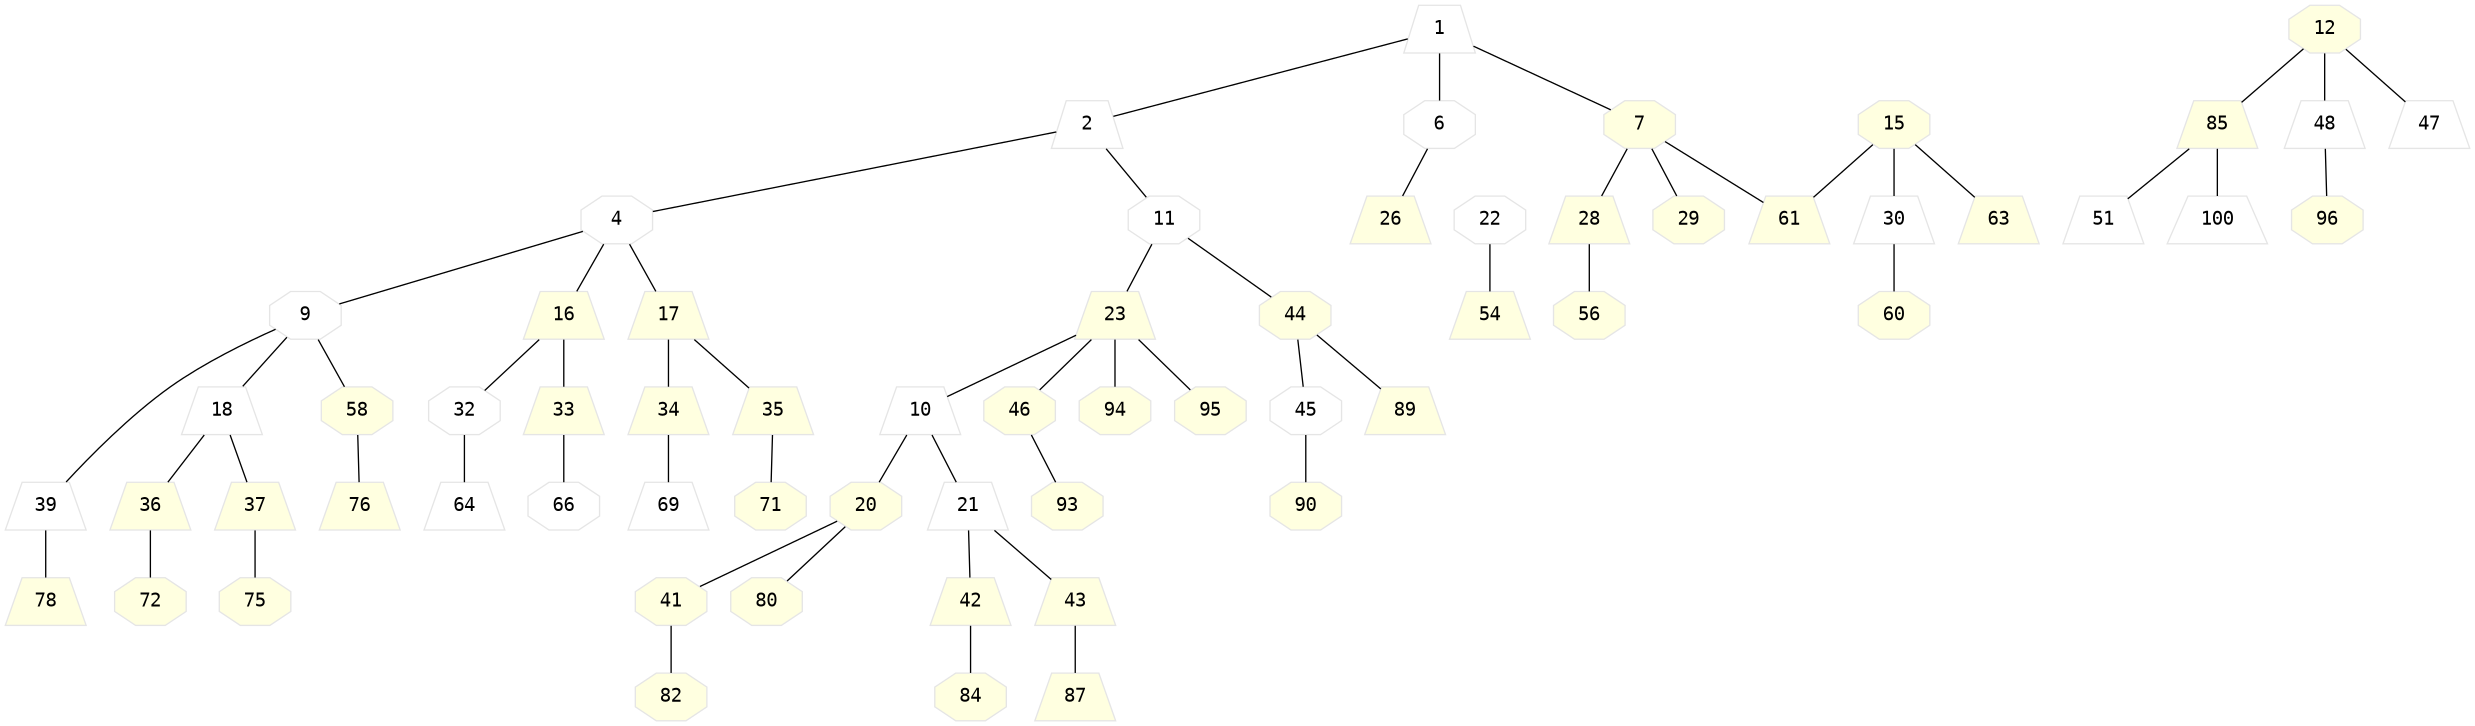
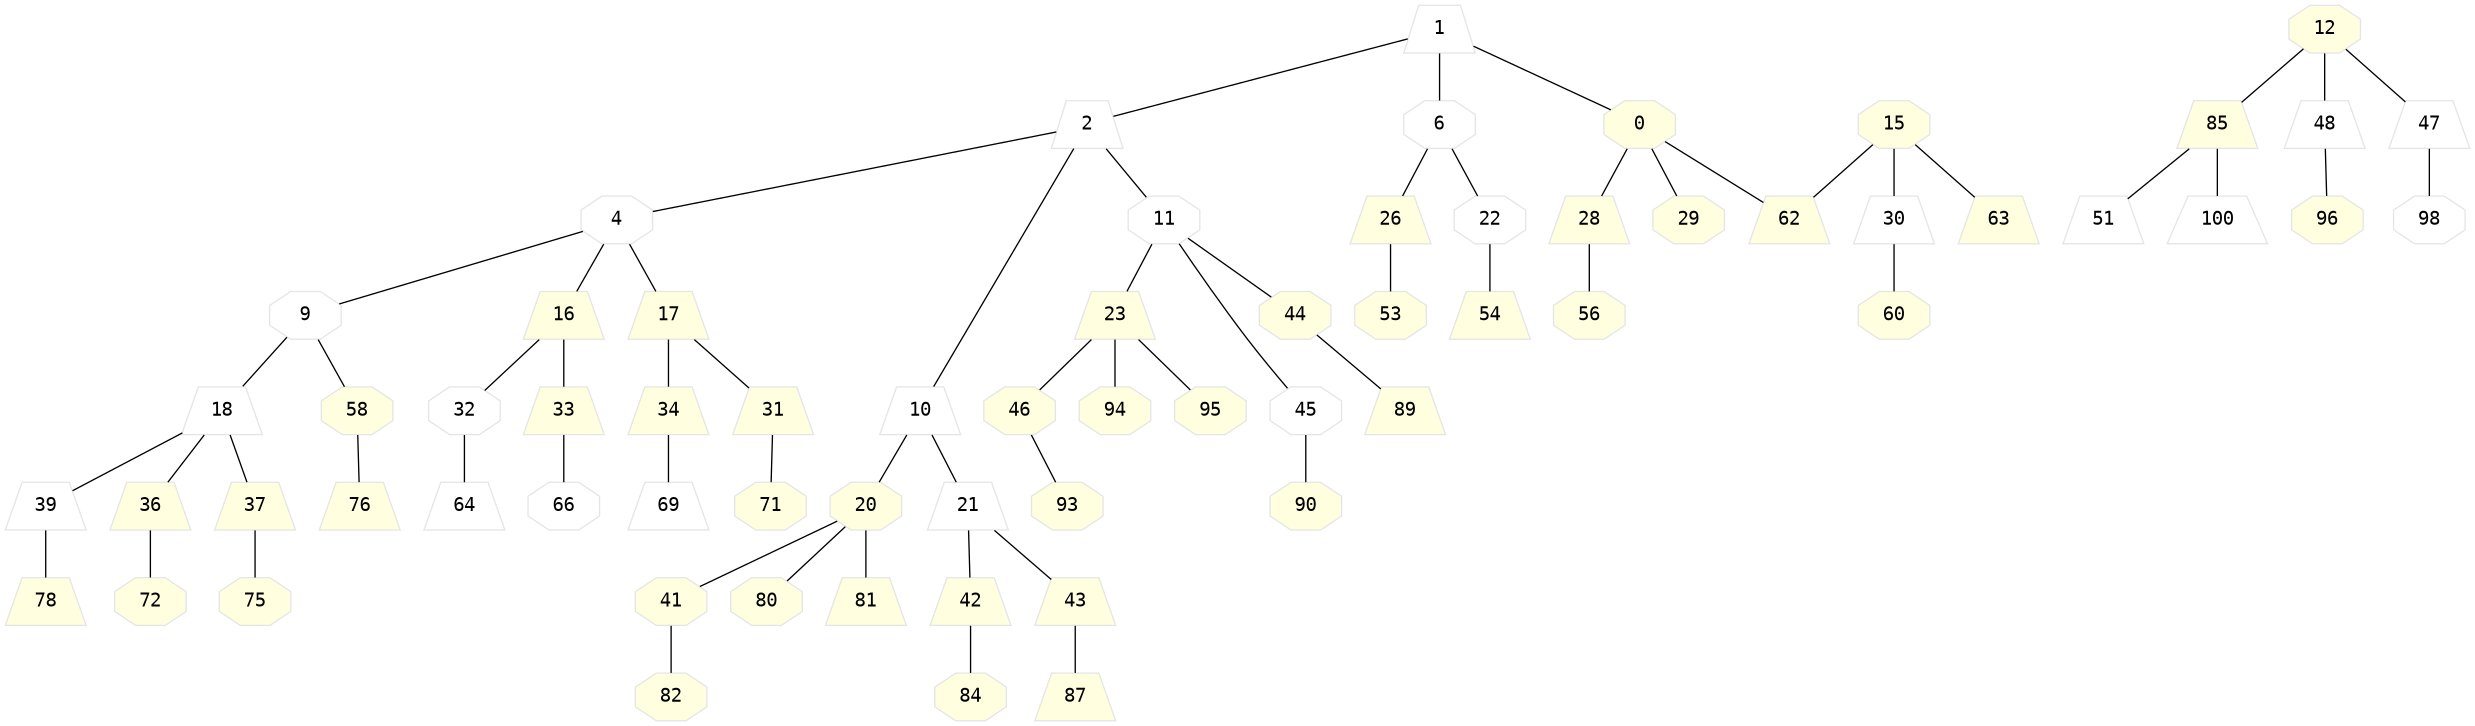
(1640, 125) -> (1640, 125)
none -> (1465, 172)
(1789, 220) -> (1789, 220)
none -> (2429, 220)
none -> (1391, 315)
(1301, 363) -> (1231, 318)
(1012, 366) -> (1004, 268)
(162, 393) -> (127, 462)
(773, 411) -> (773, 411)
none -> (866, 602)
